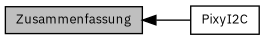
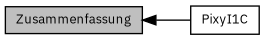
(225, 20) -> (225, 20)
